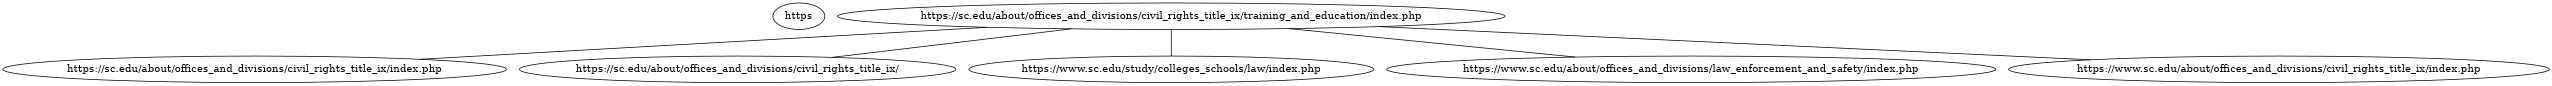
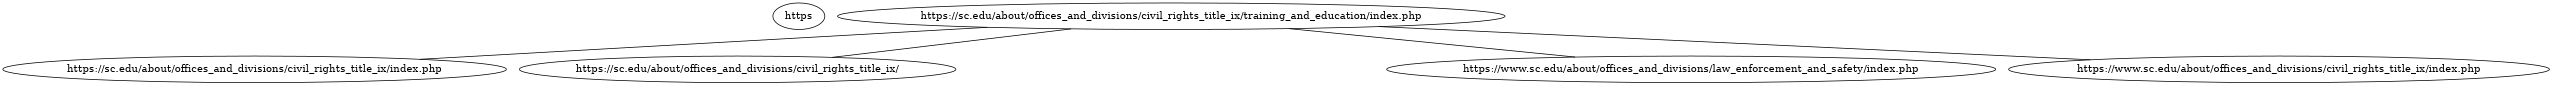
(1171, 69) -> none
